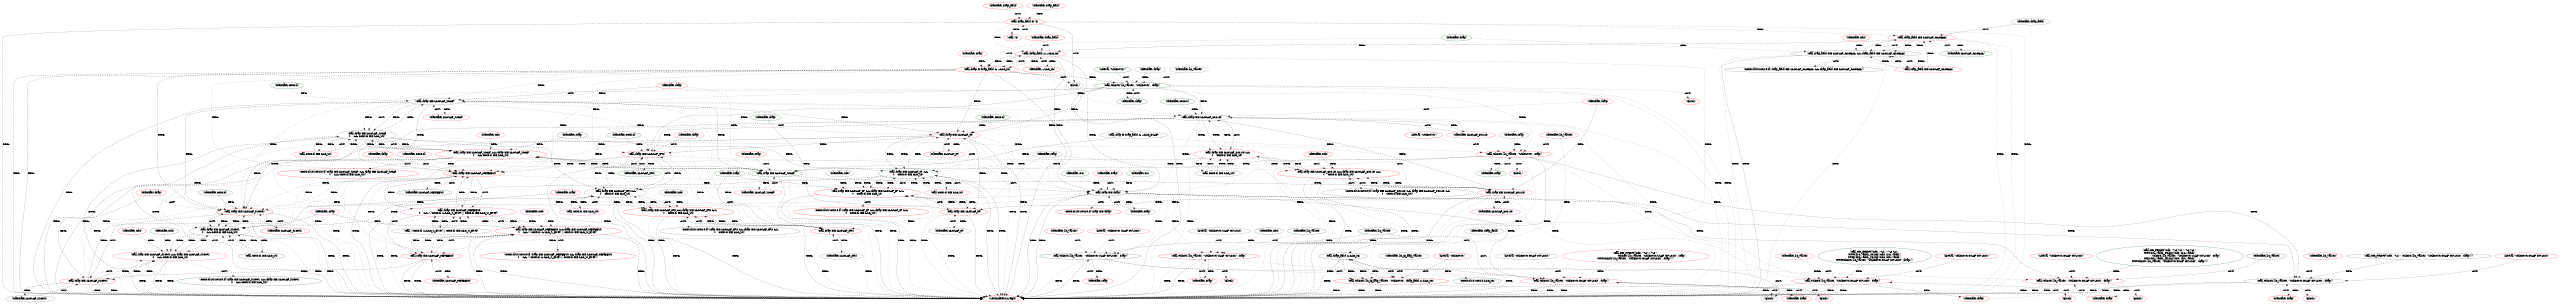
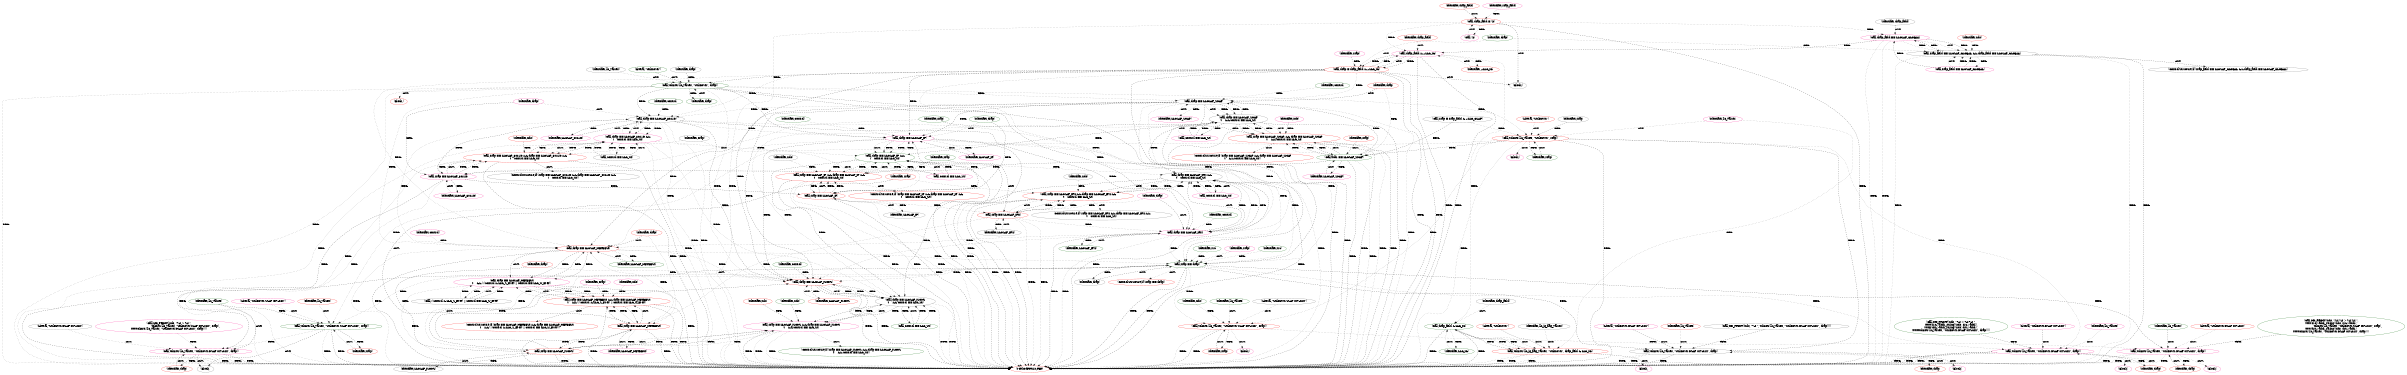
(1966, 54) -> none
(803, 145) -> none
(776, 174) -> (1344, 158)
(1477, 281) -> (1457, 351)
